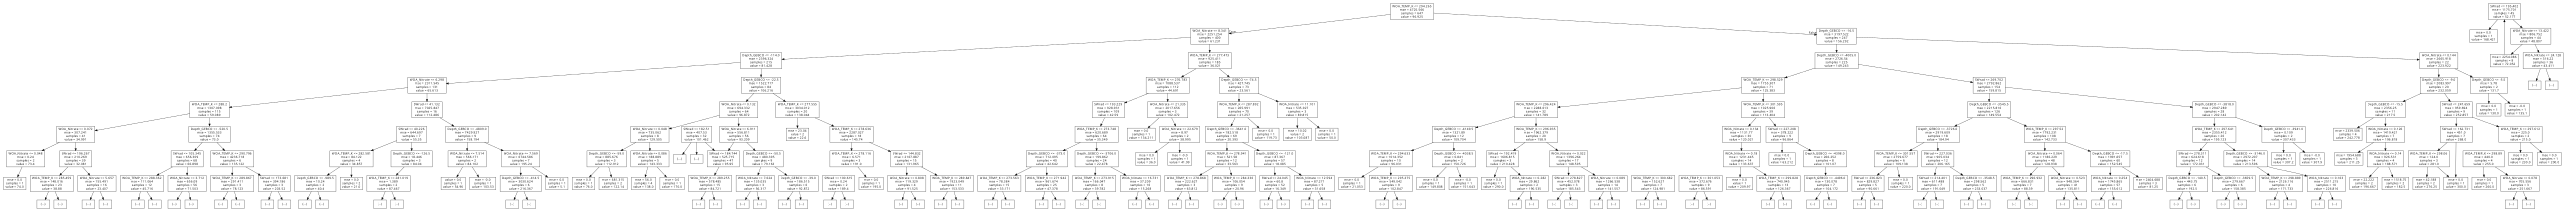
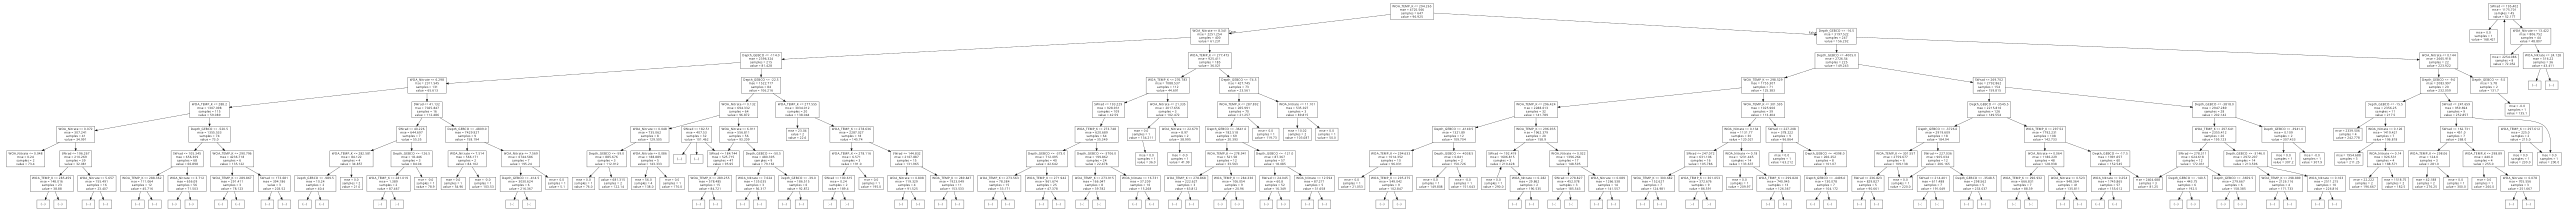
(2489, 110) -> none
none -> (420, 121)
(2484, 122) -> (2522, 120)
(1297, 134) -> (1297, 134)
(1163, 147) -> (1144, 145)
none -> (1701, 159)
(2456, 159) -> (2469, 146)
none -> (846, 170)
(1936, 170) -> (1919, 171)
(2190, 170) -> (2170, 171)
(1497, 171) -> (1499, 173)
(15, 183) -> none
(274, 183) -> (274, 183)
none -> (426, 183)
(453, 183) -> (453, 183)
(613, 183) -> (613, 183)
(1740, 183) -> (1740, 183)
